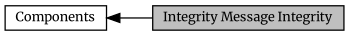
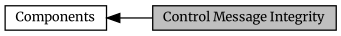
(248, 18) -> (244, 18)
